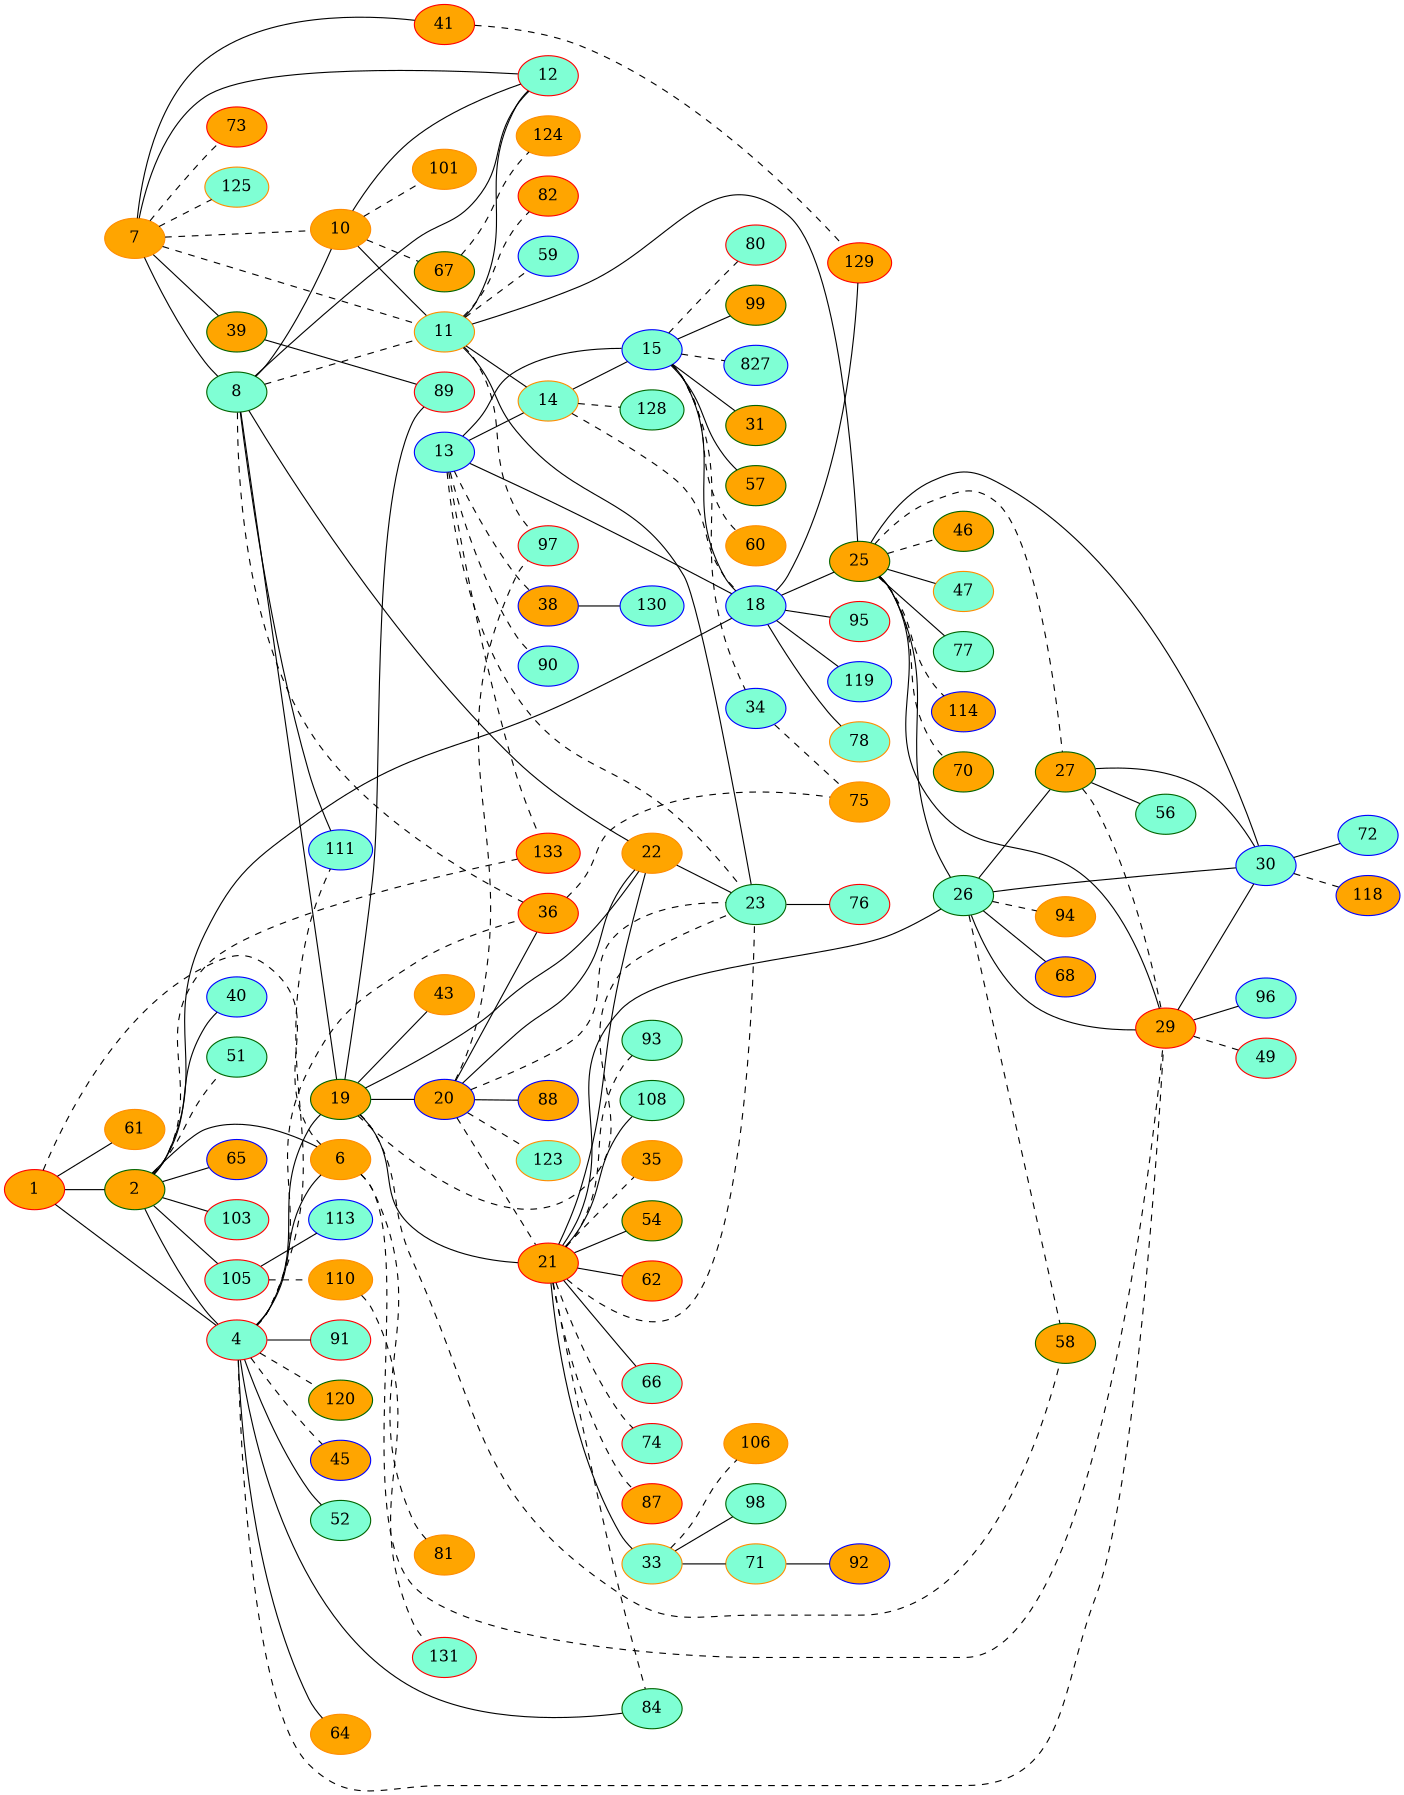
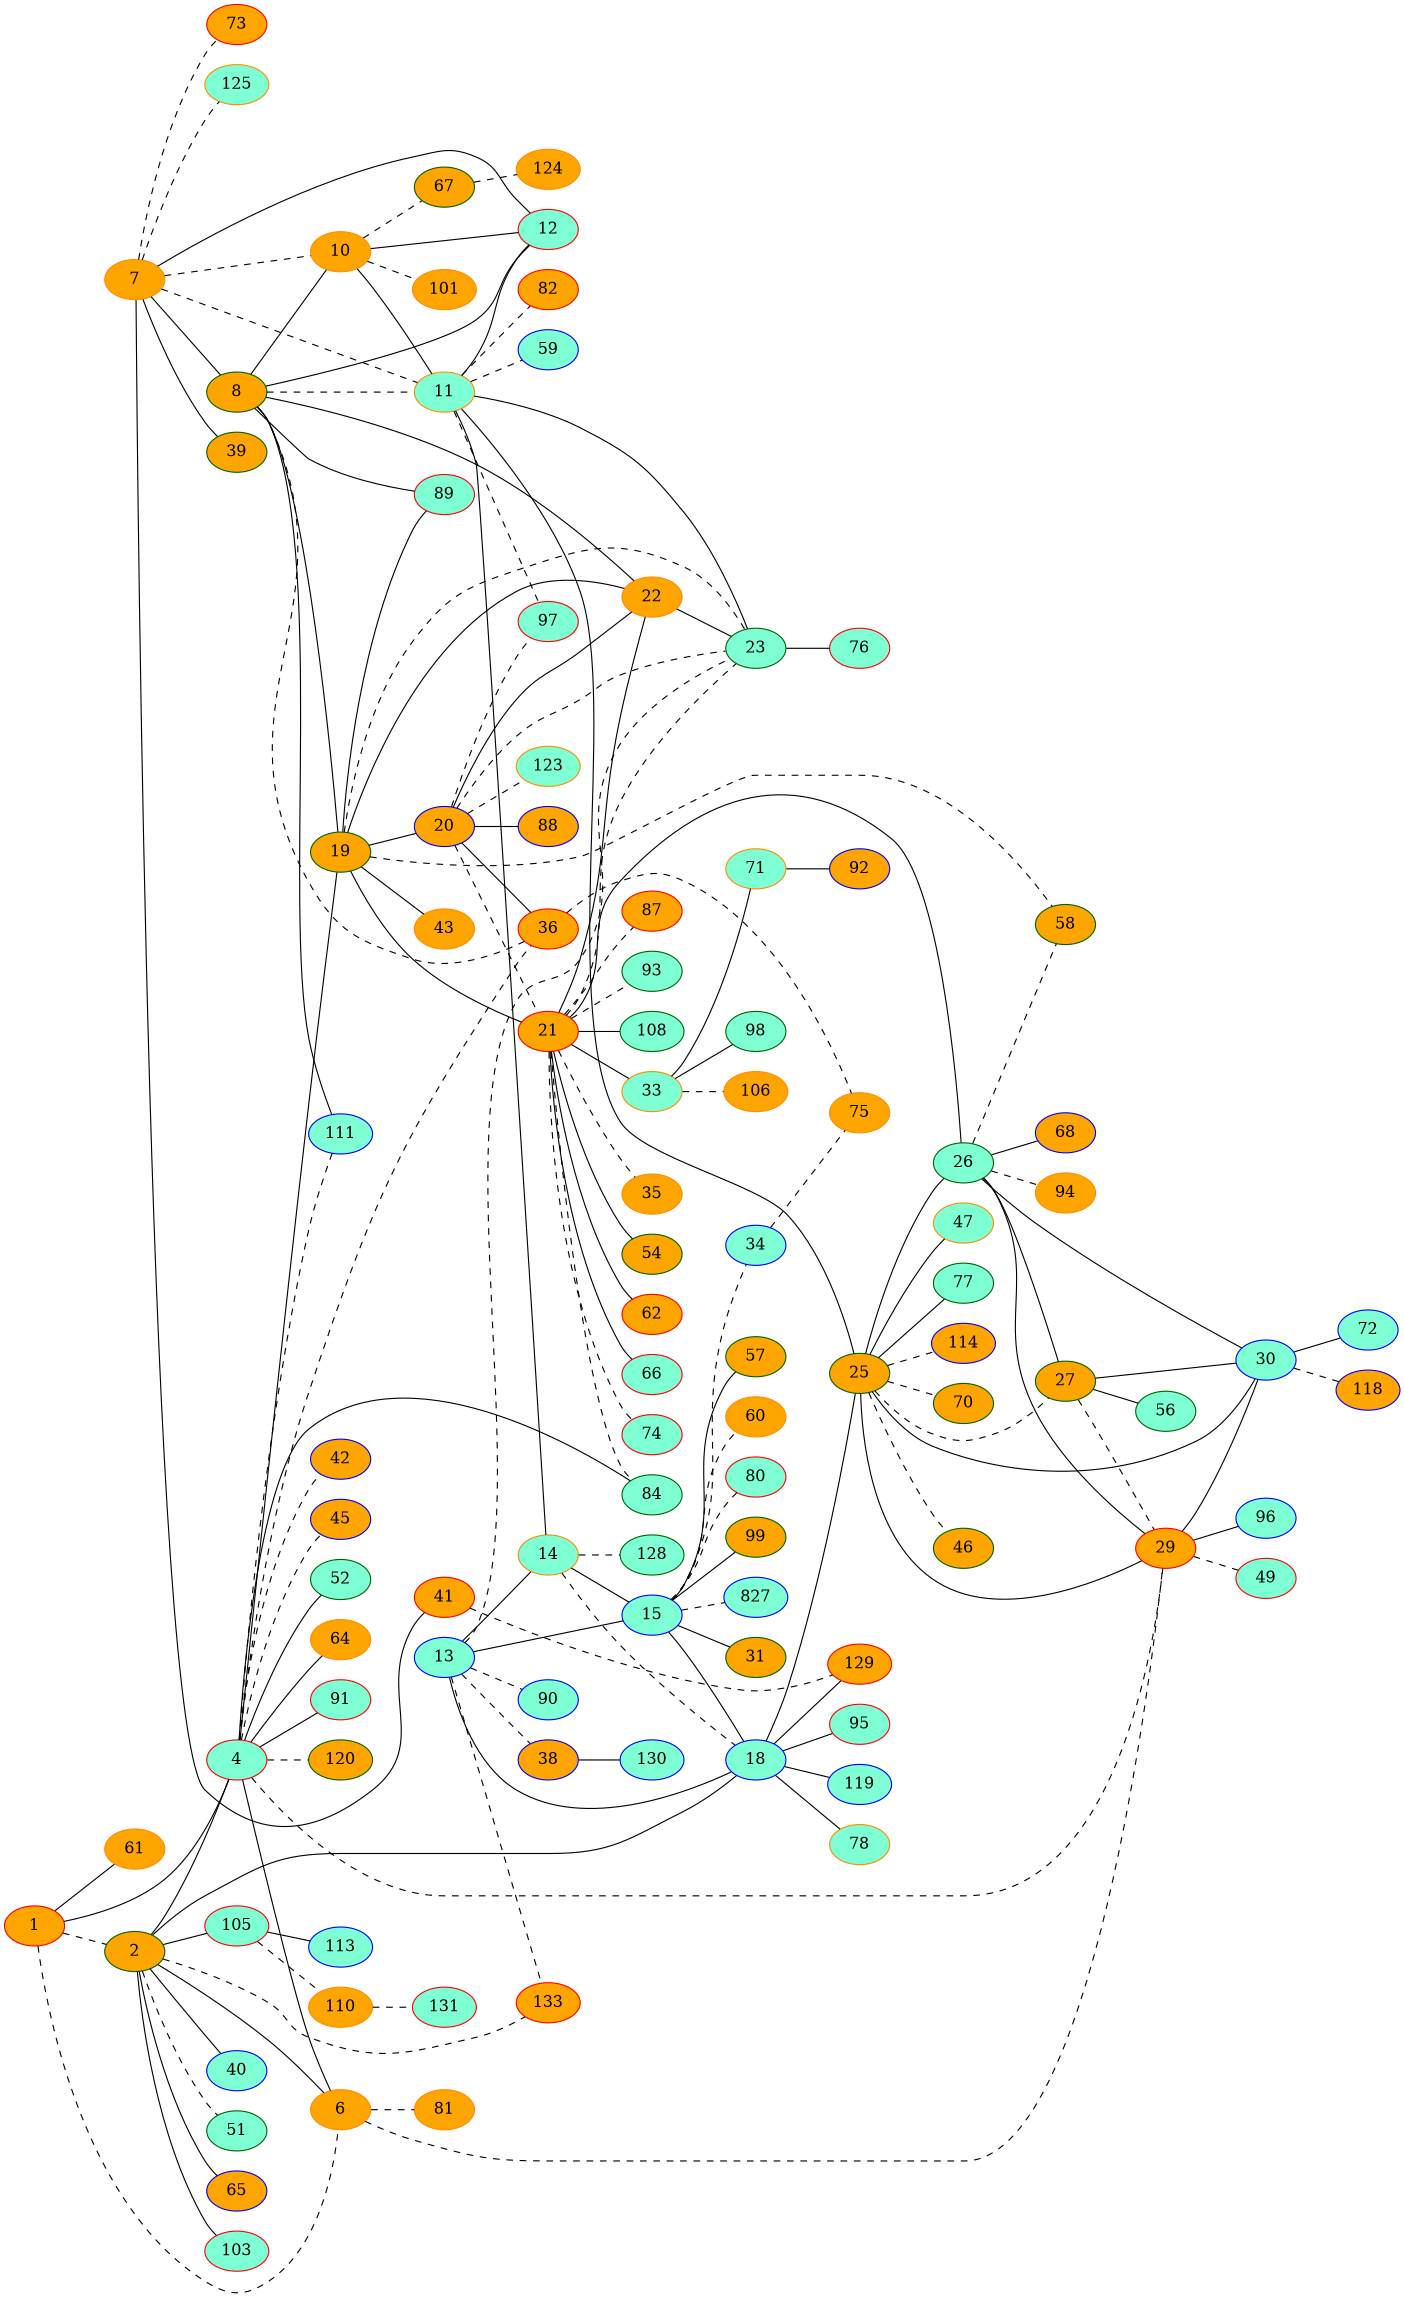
(325, 358) -> (325, 467)
(237, 392) -> (237, 392)
(85, 1190) -> (85, 1939)
none -> (341, 1459)
